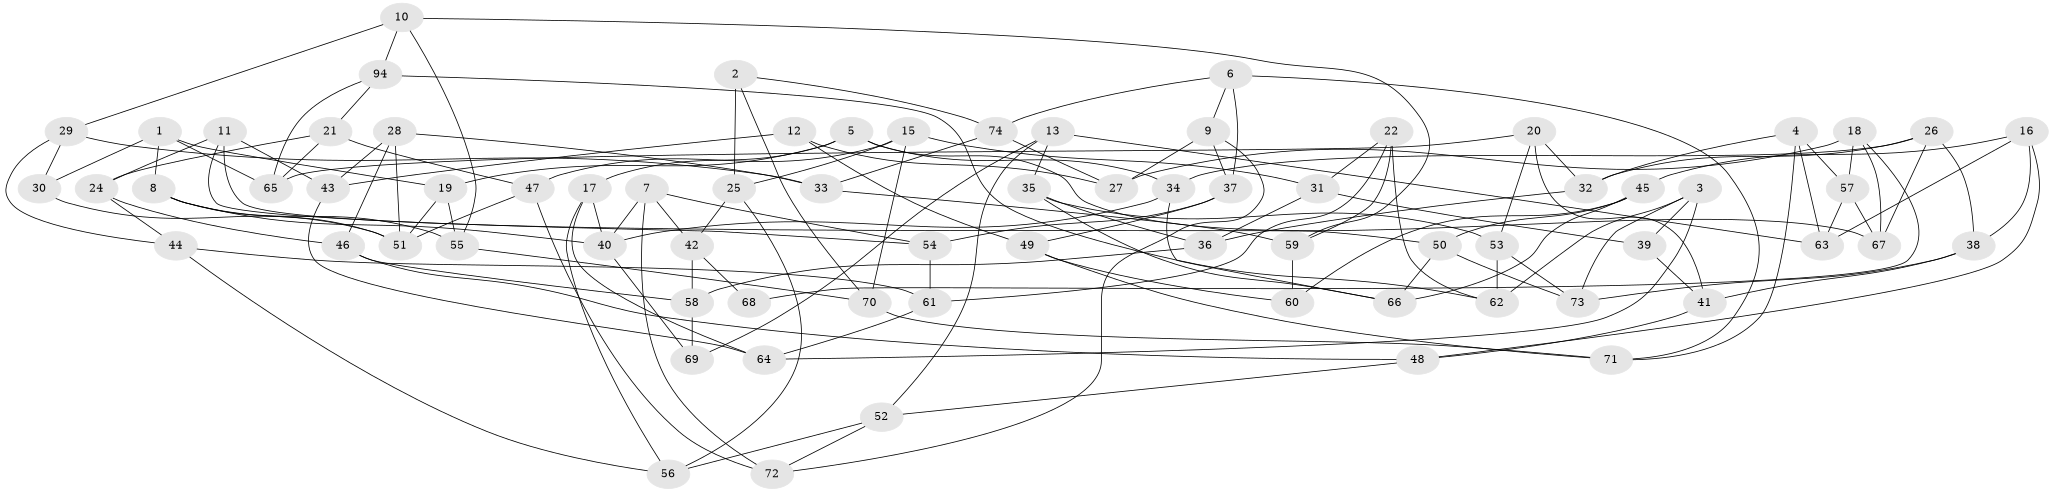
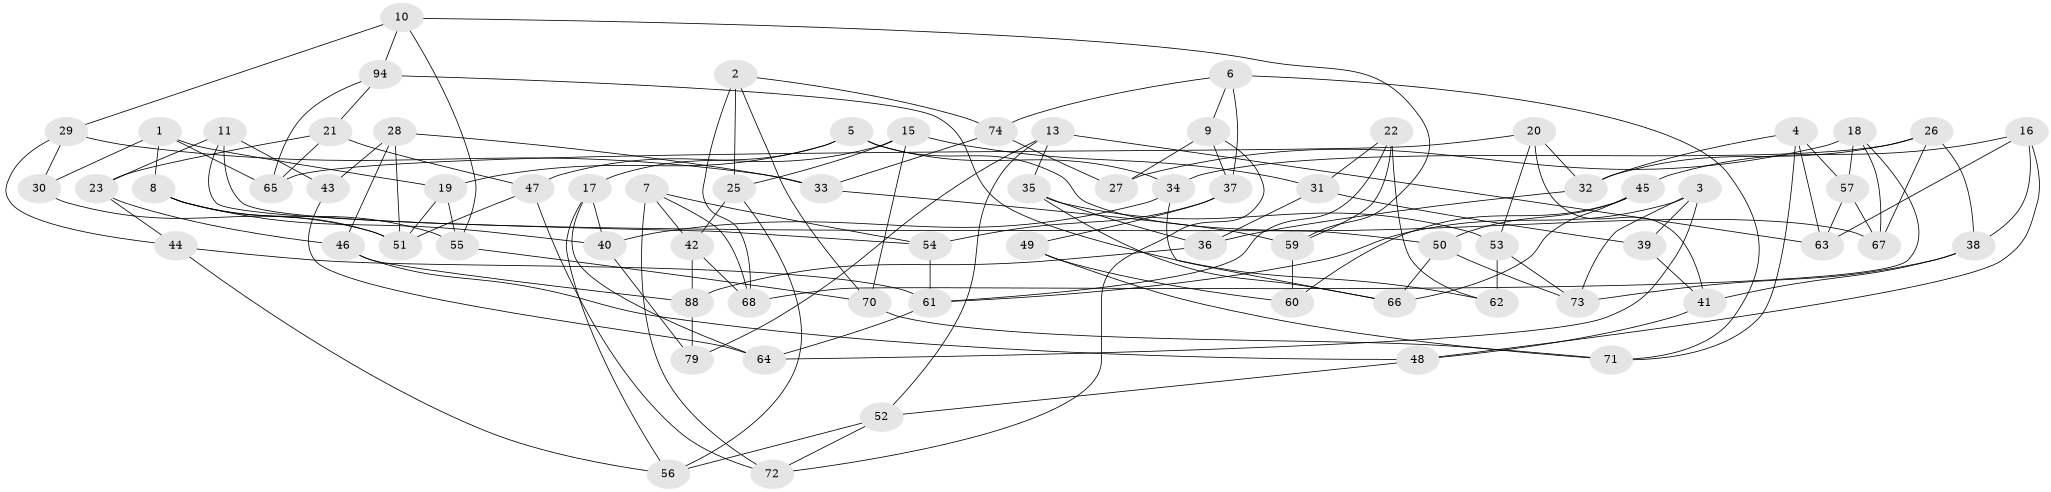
(794, 132) -> none
(97, 189) -> (97, 189)
none -> (703, 196)
(626, 217) -> (726, 238)
(1595, 230) -> (1320, 260)
(692, 303) -> (692, 303)
(692, 360) -> (692, 360)
